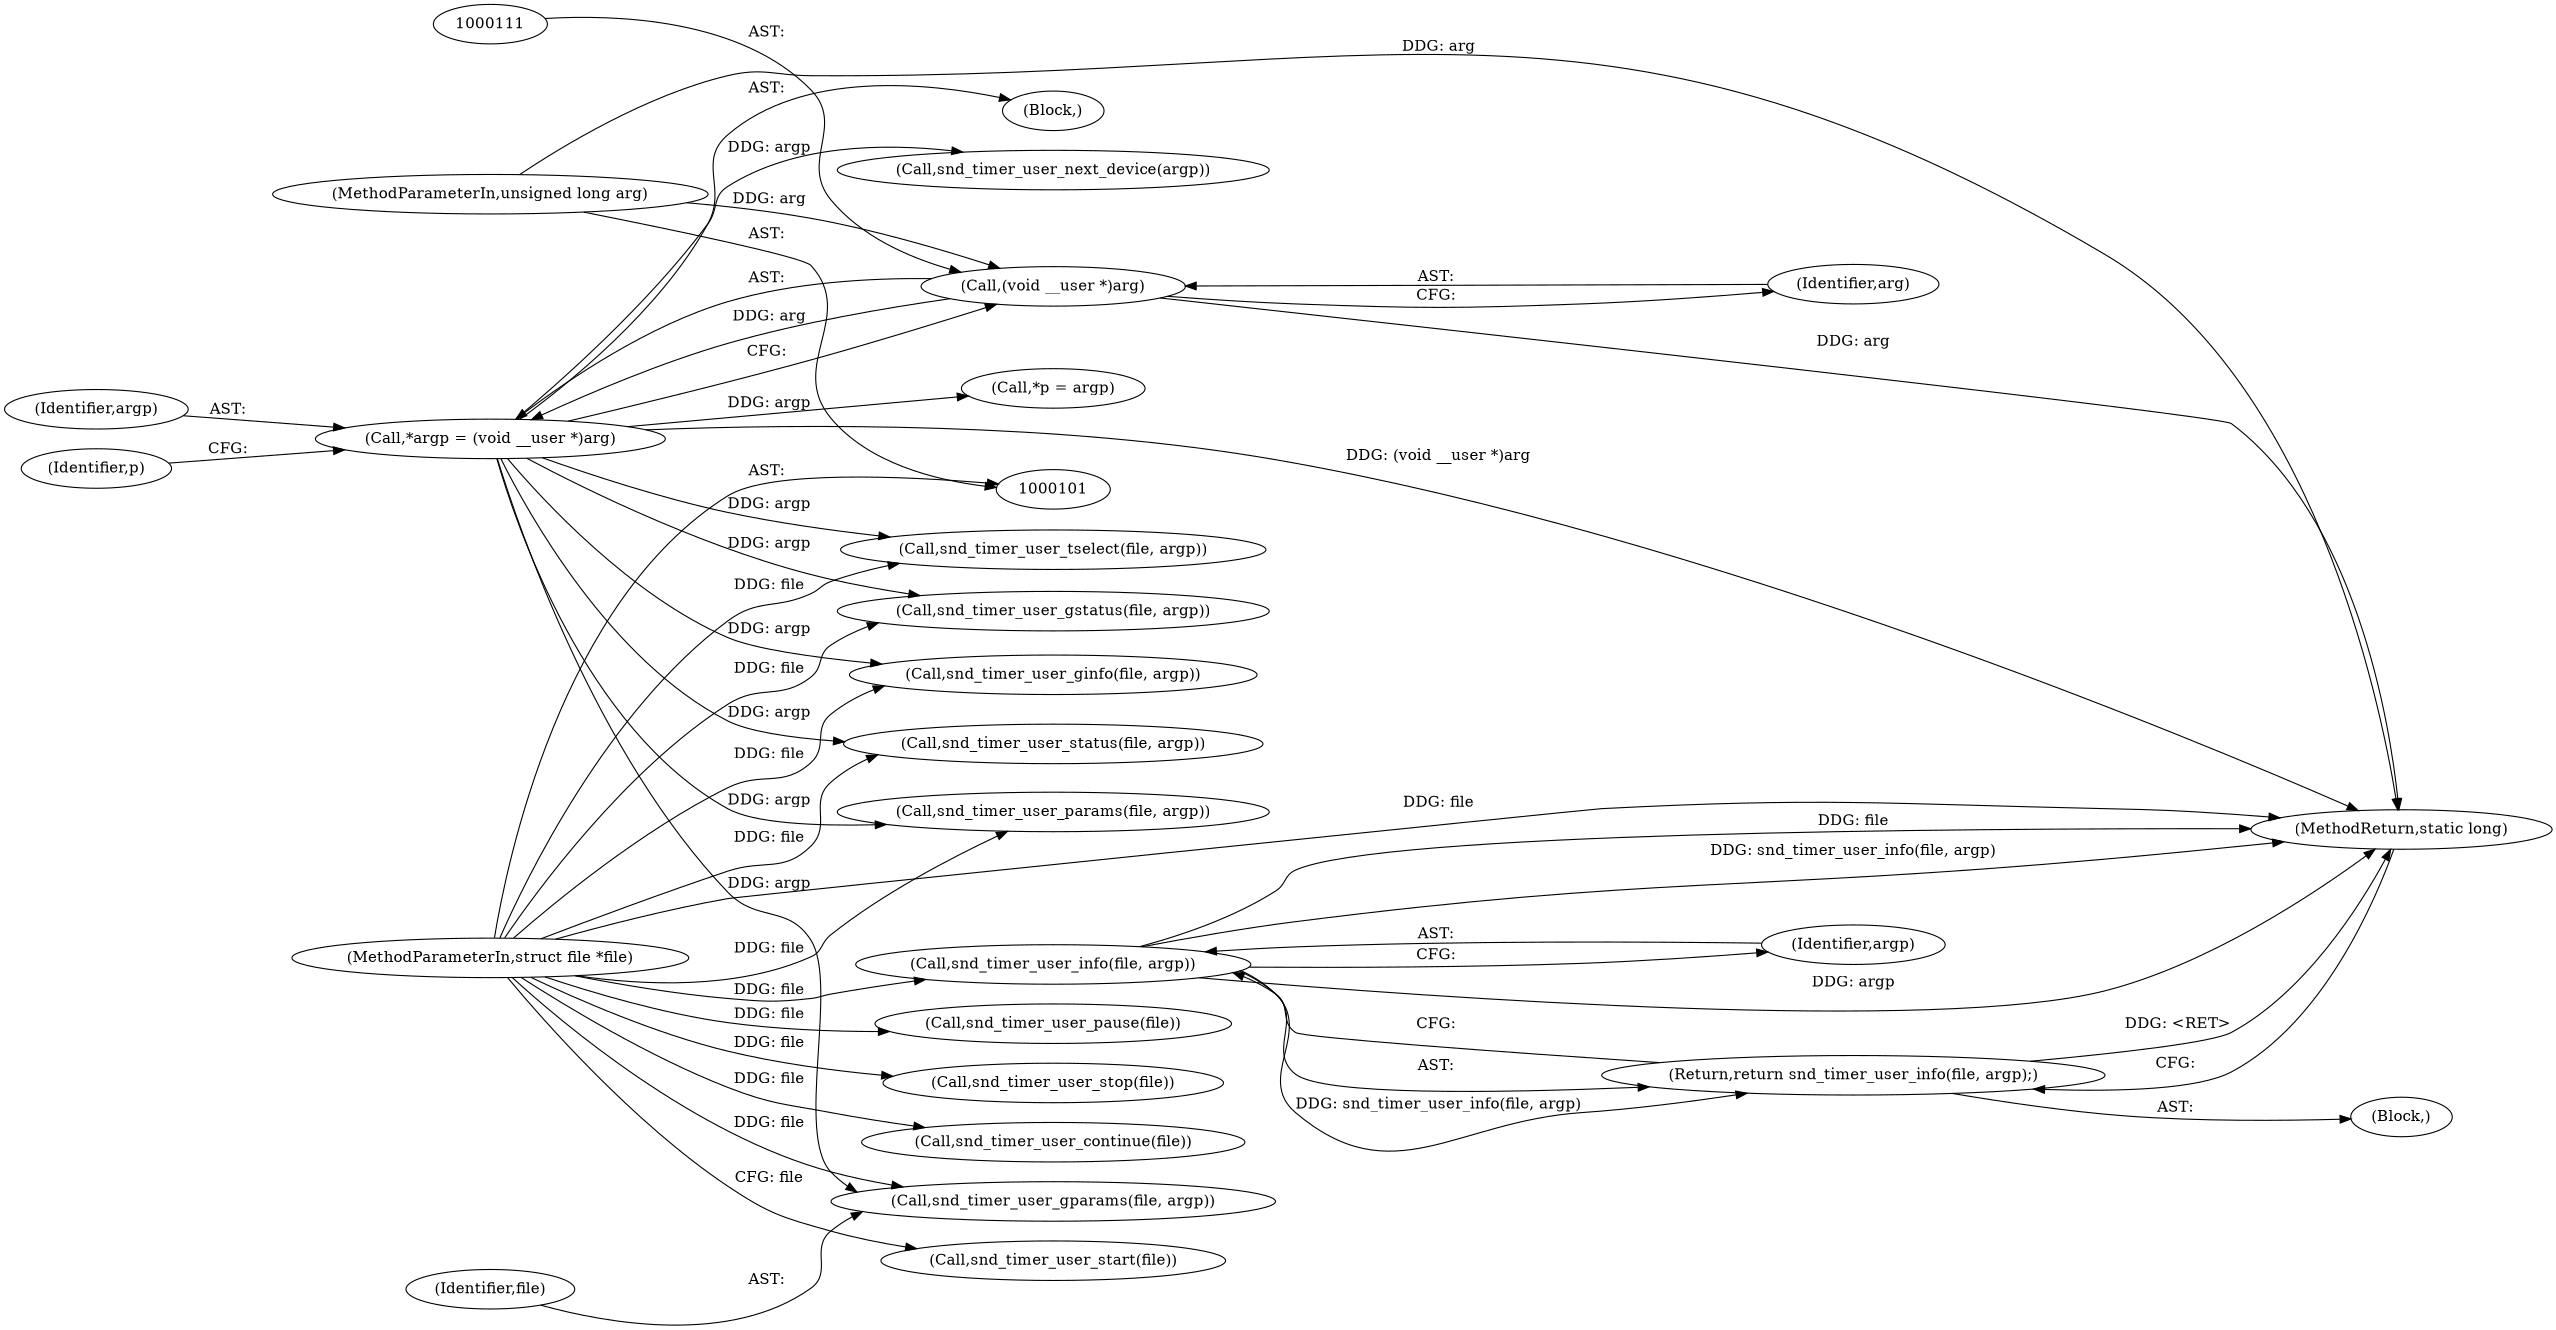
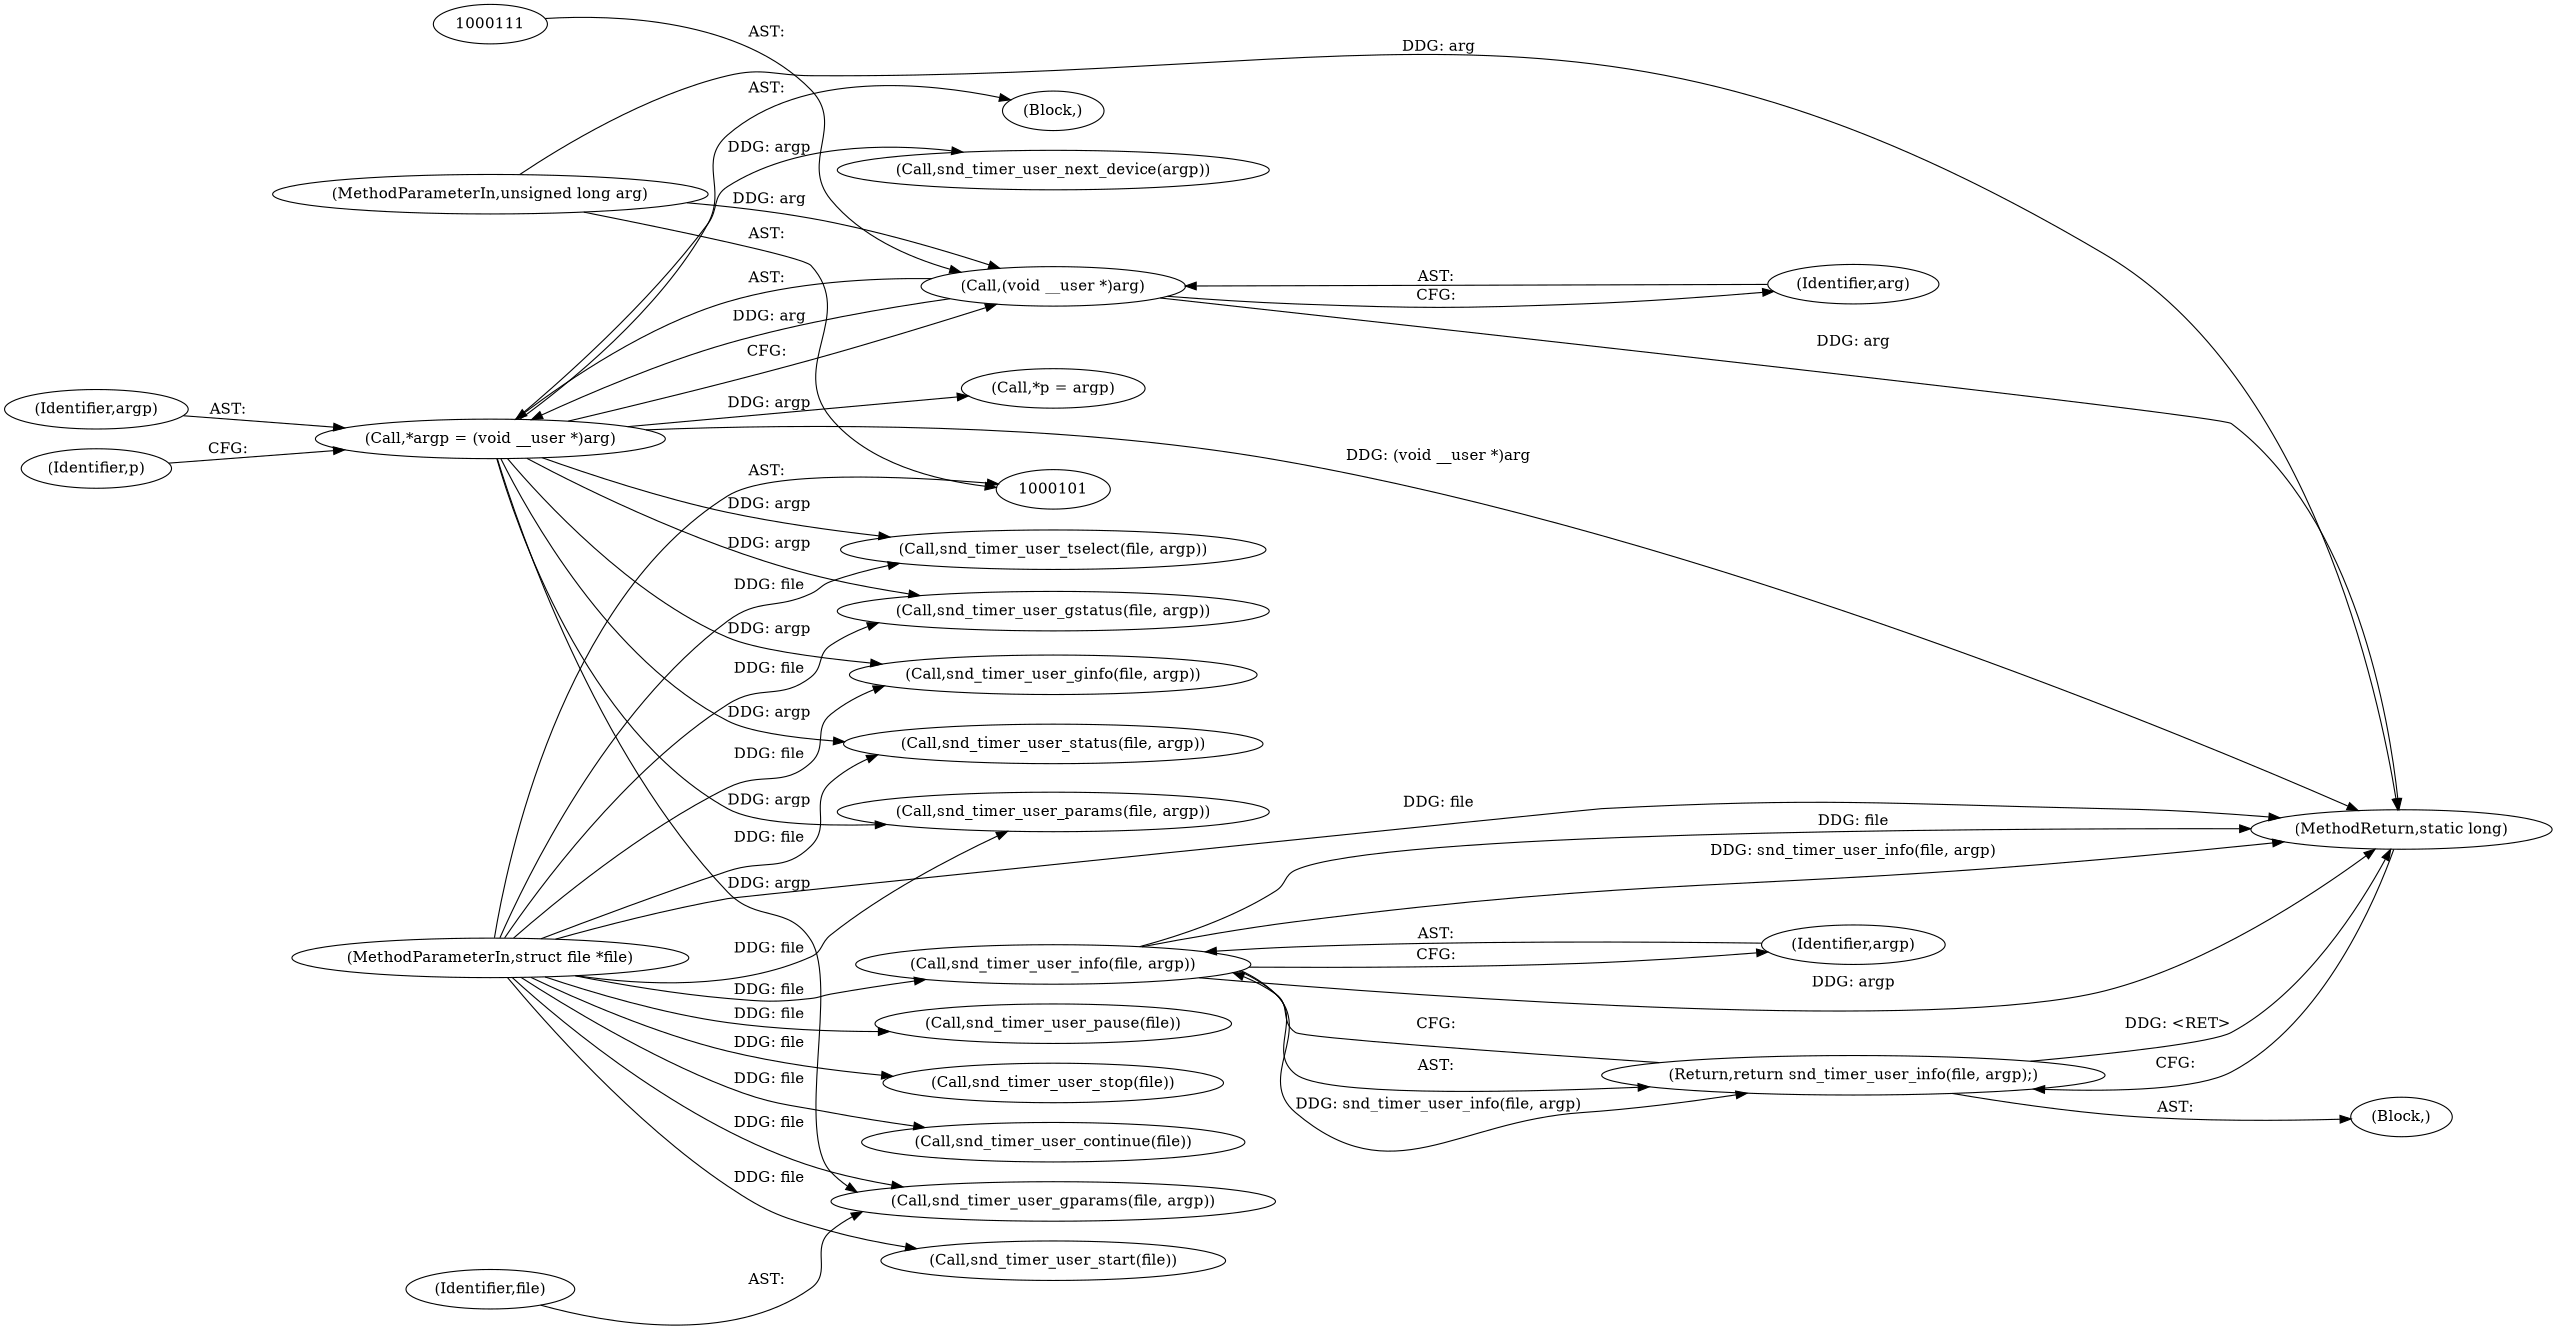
(769, 1178) -> (769, 1178)
